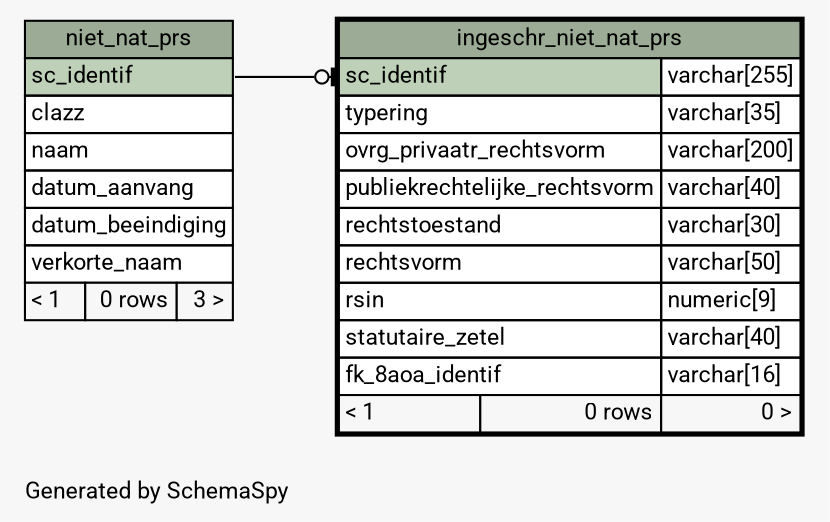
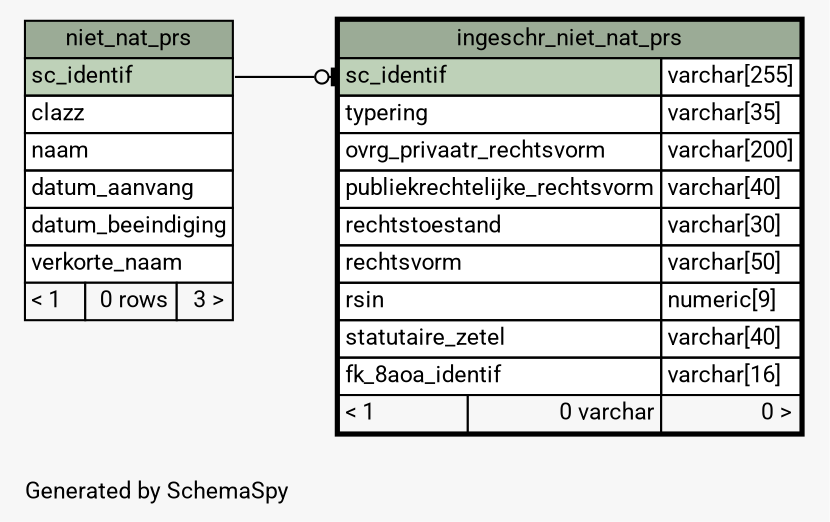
(620, 413) -> (607, 413)
